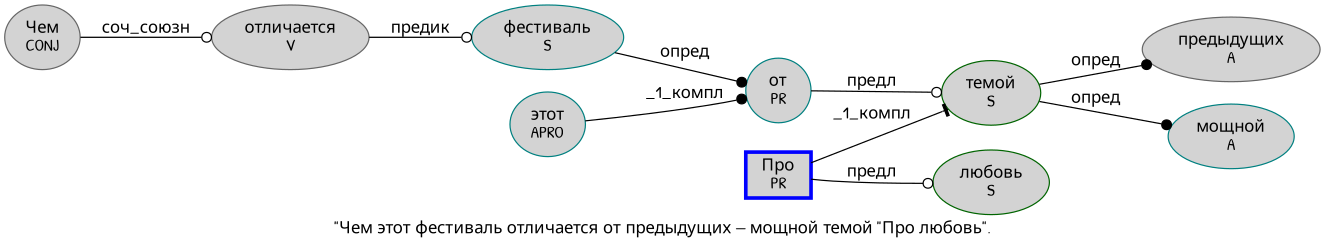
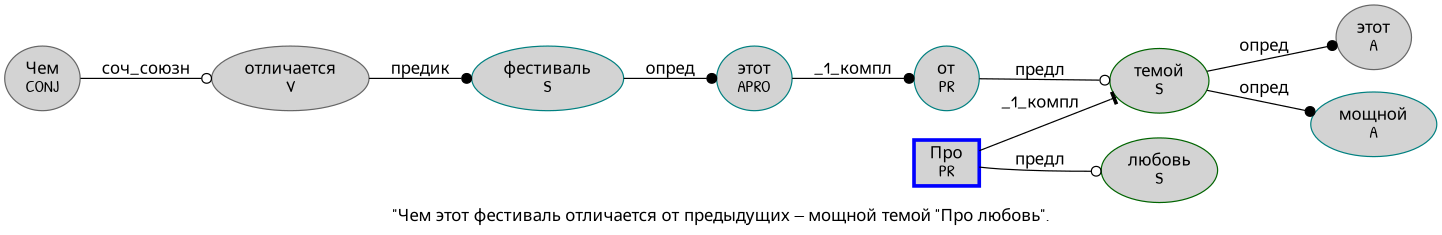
(415, 37) -> (415, 78)
(1231, 49) -> (1374, 37)
(676, 67) -> (665, 78)
